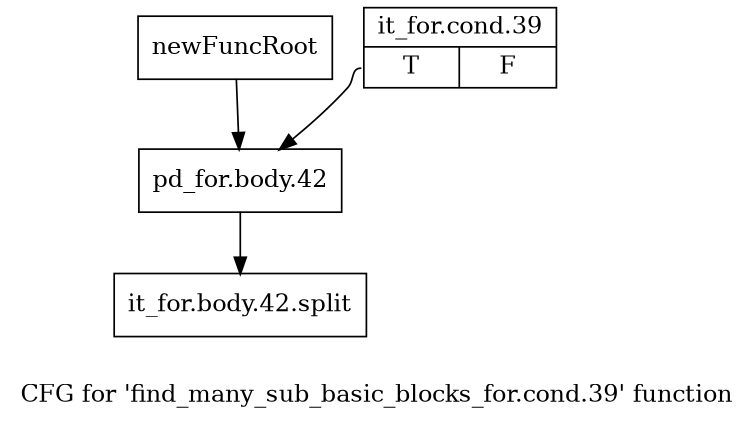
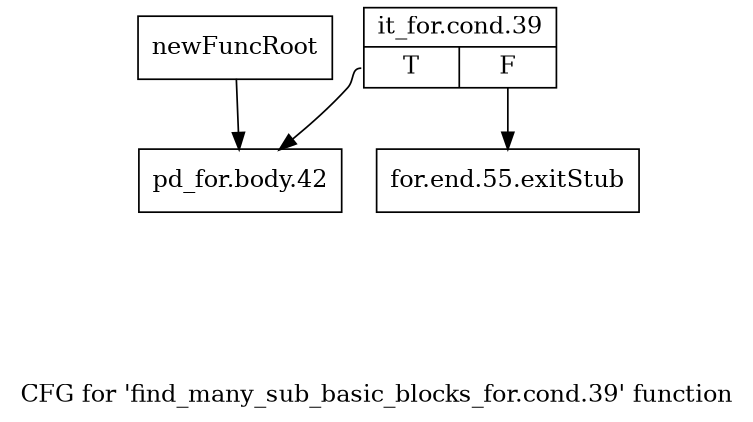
none -> (508, 181)
(240, 305) -> none
